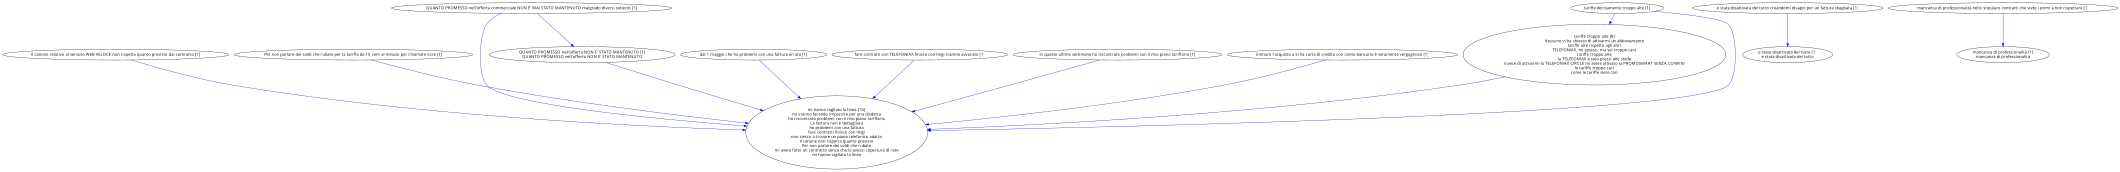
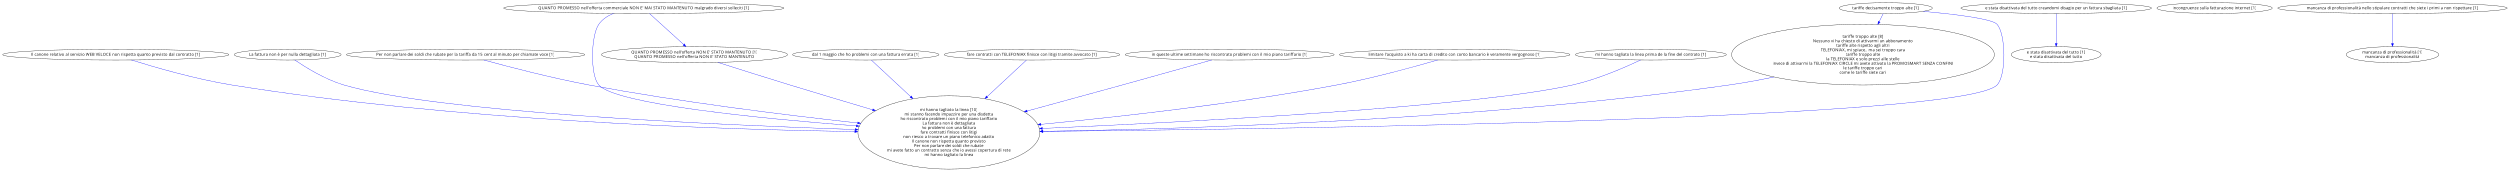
none -> (2215, 8)
none -> (288, 55)
none -> (1651, 55)
